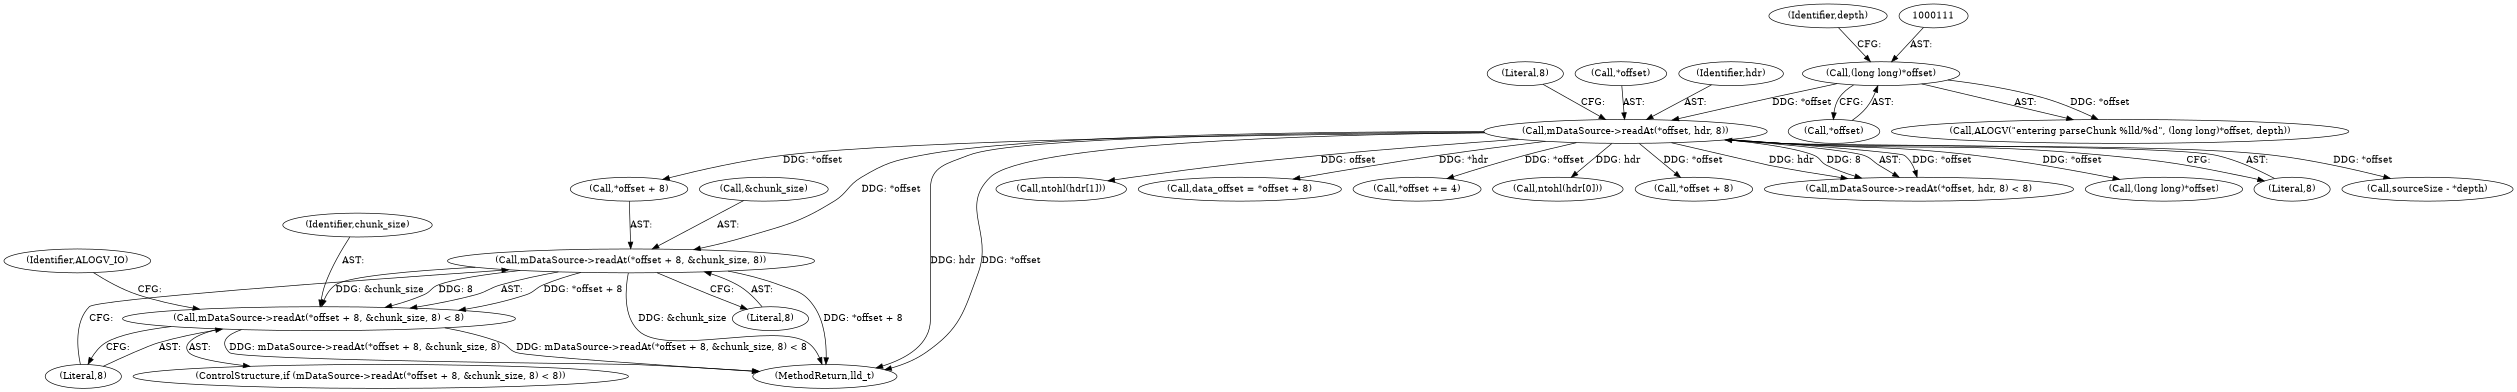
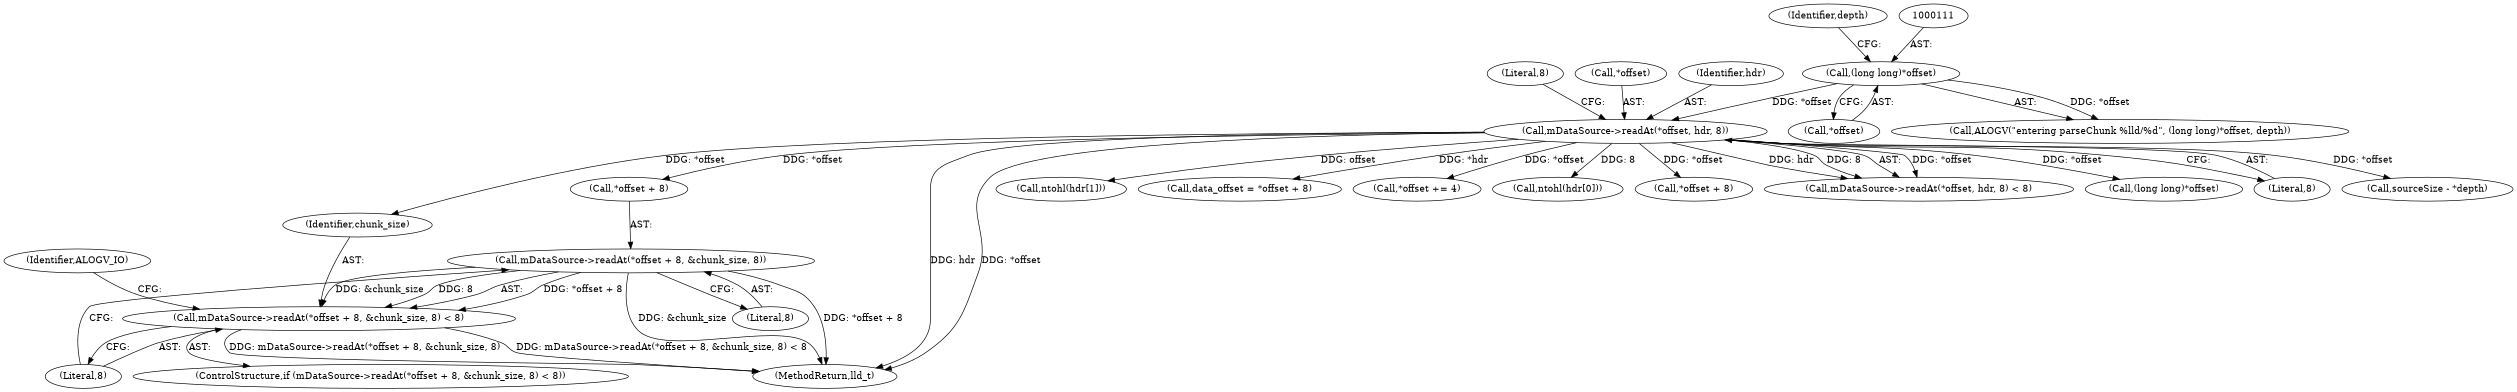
(980, 147) -> (938, 140)
(1618, 160) -> (1618, 160)
(764, 189) -> none
